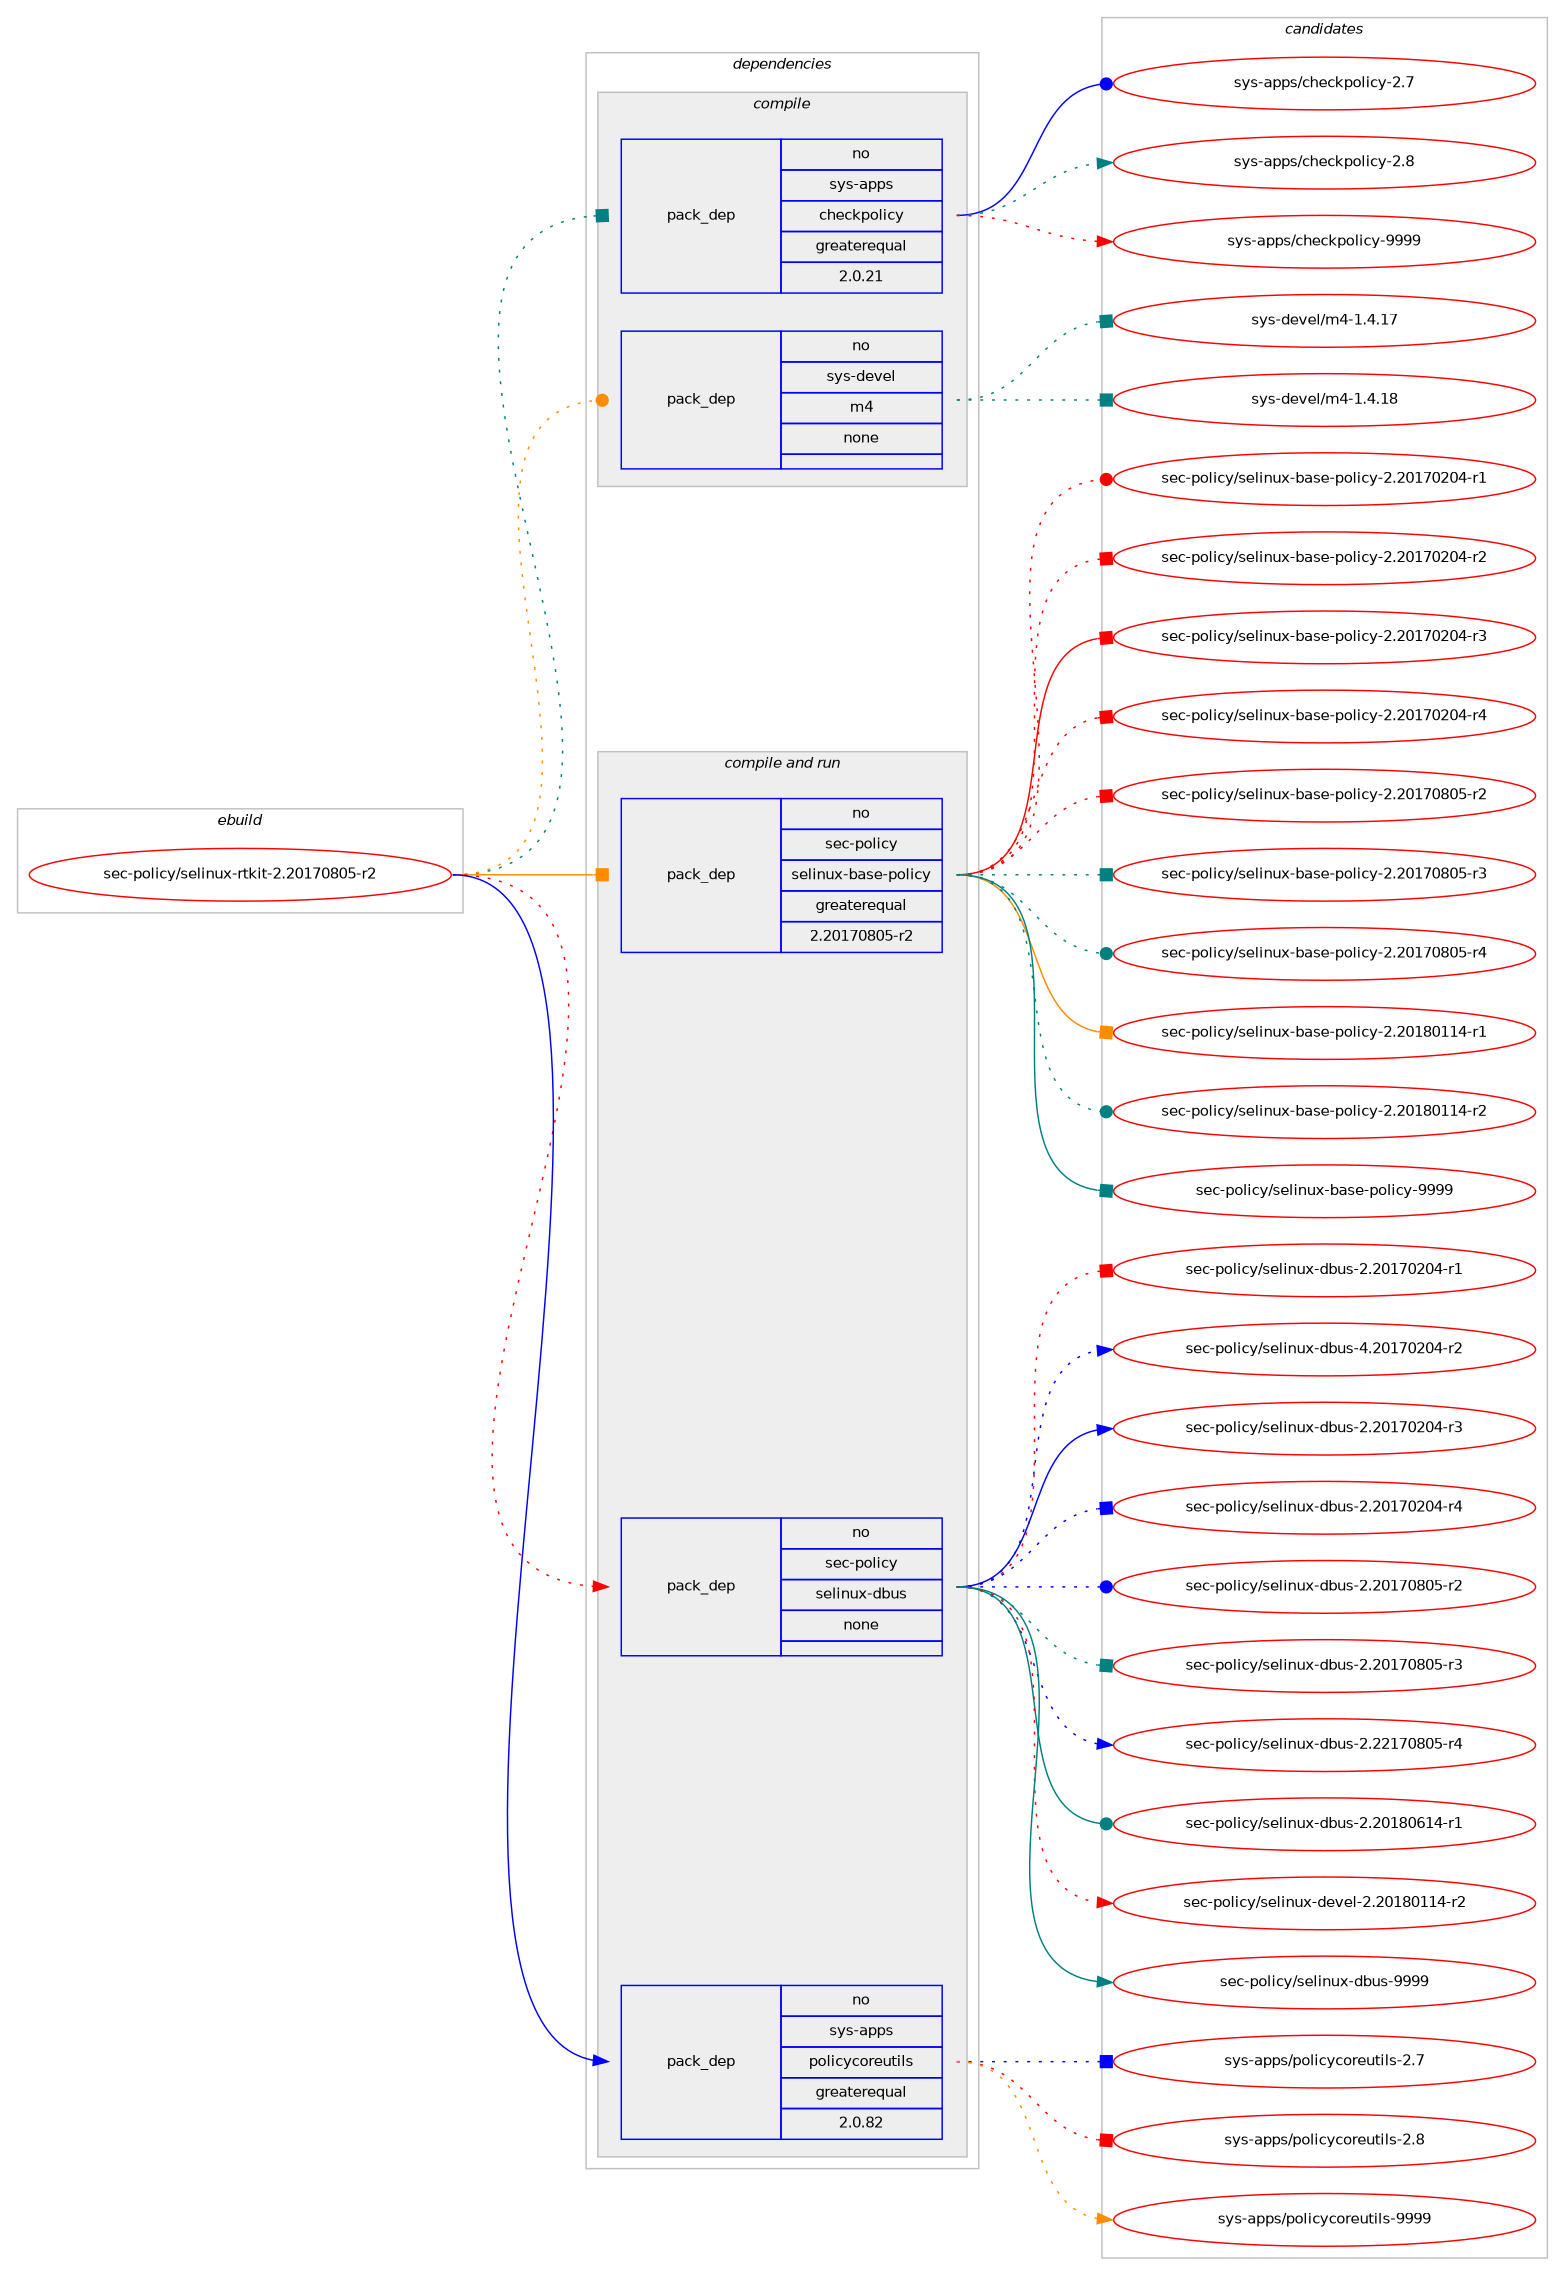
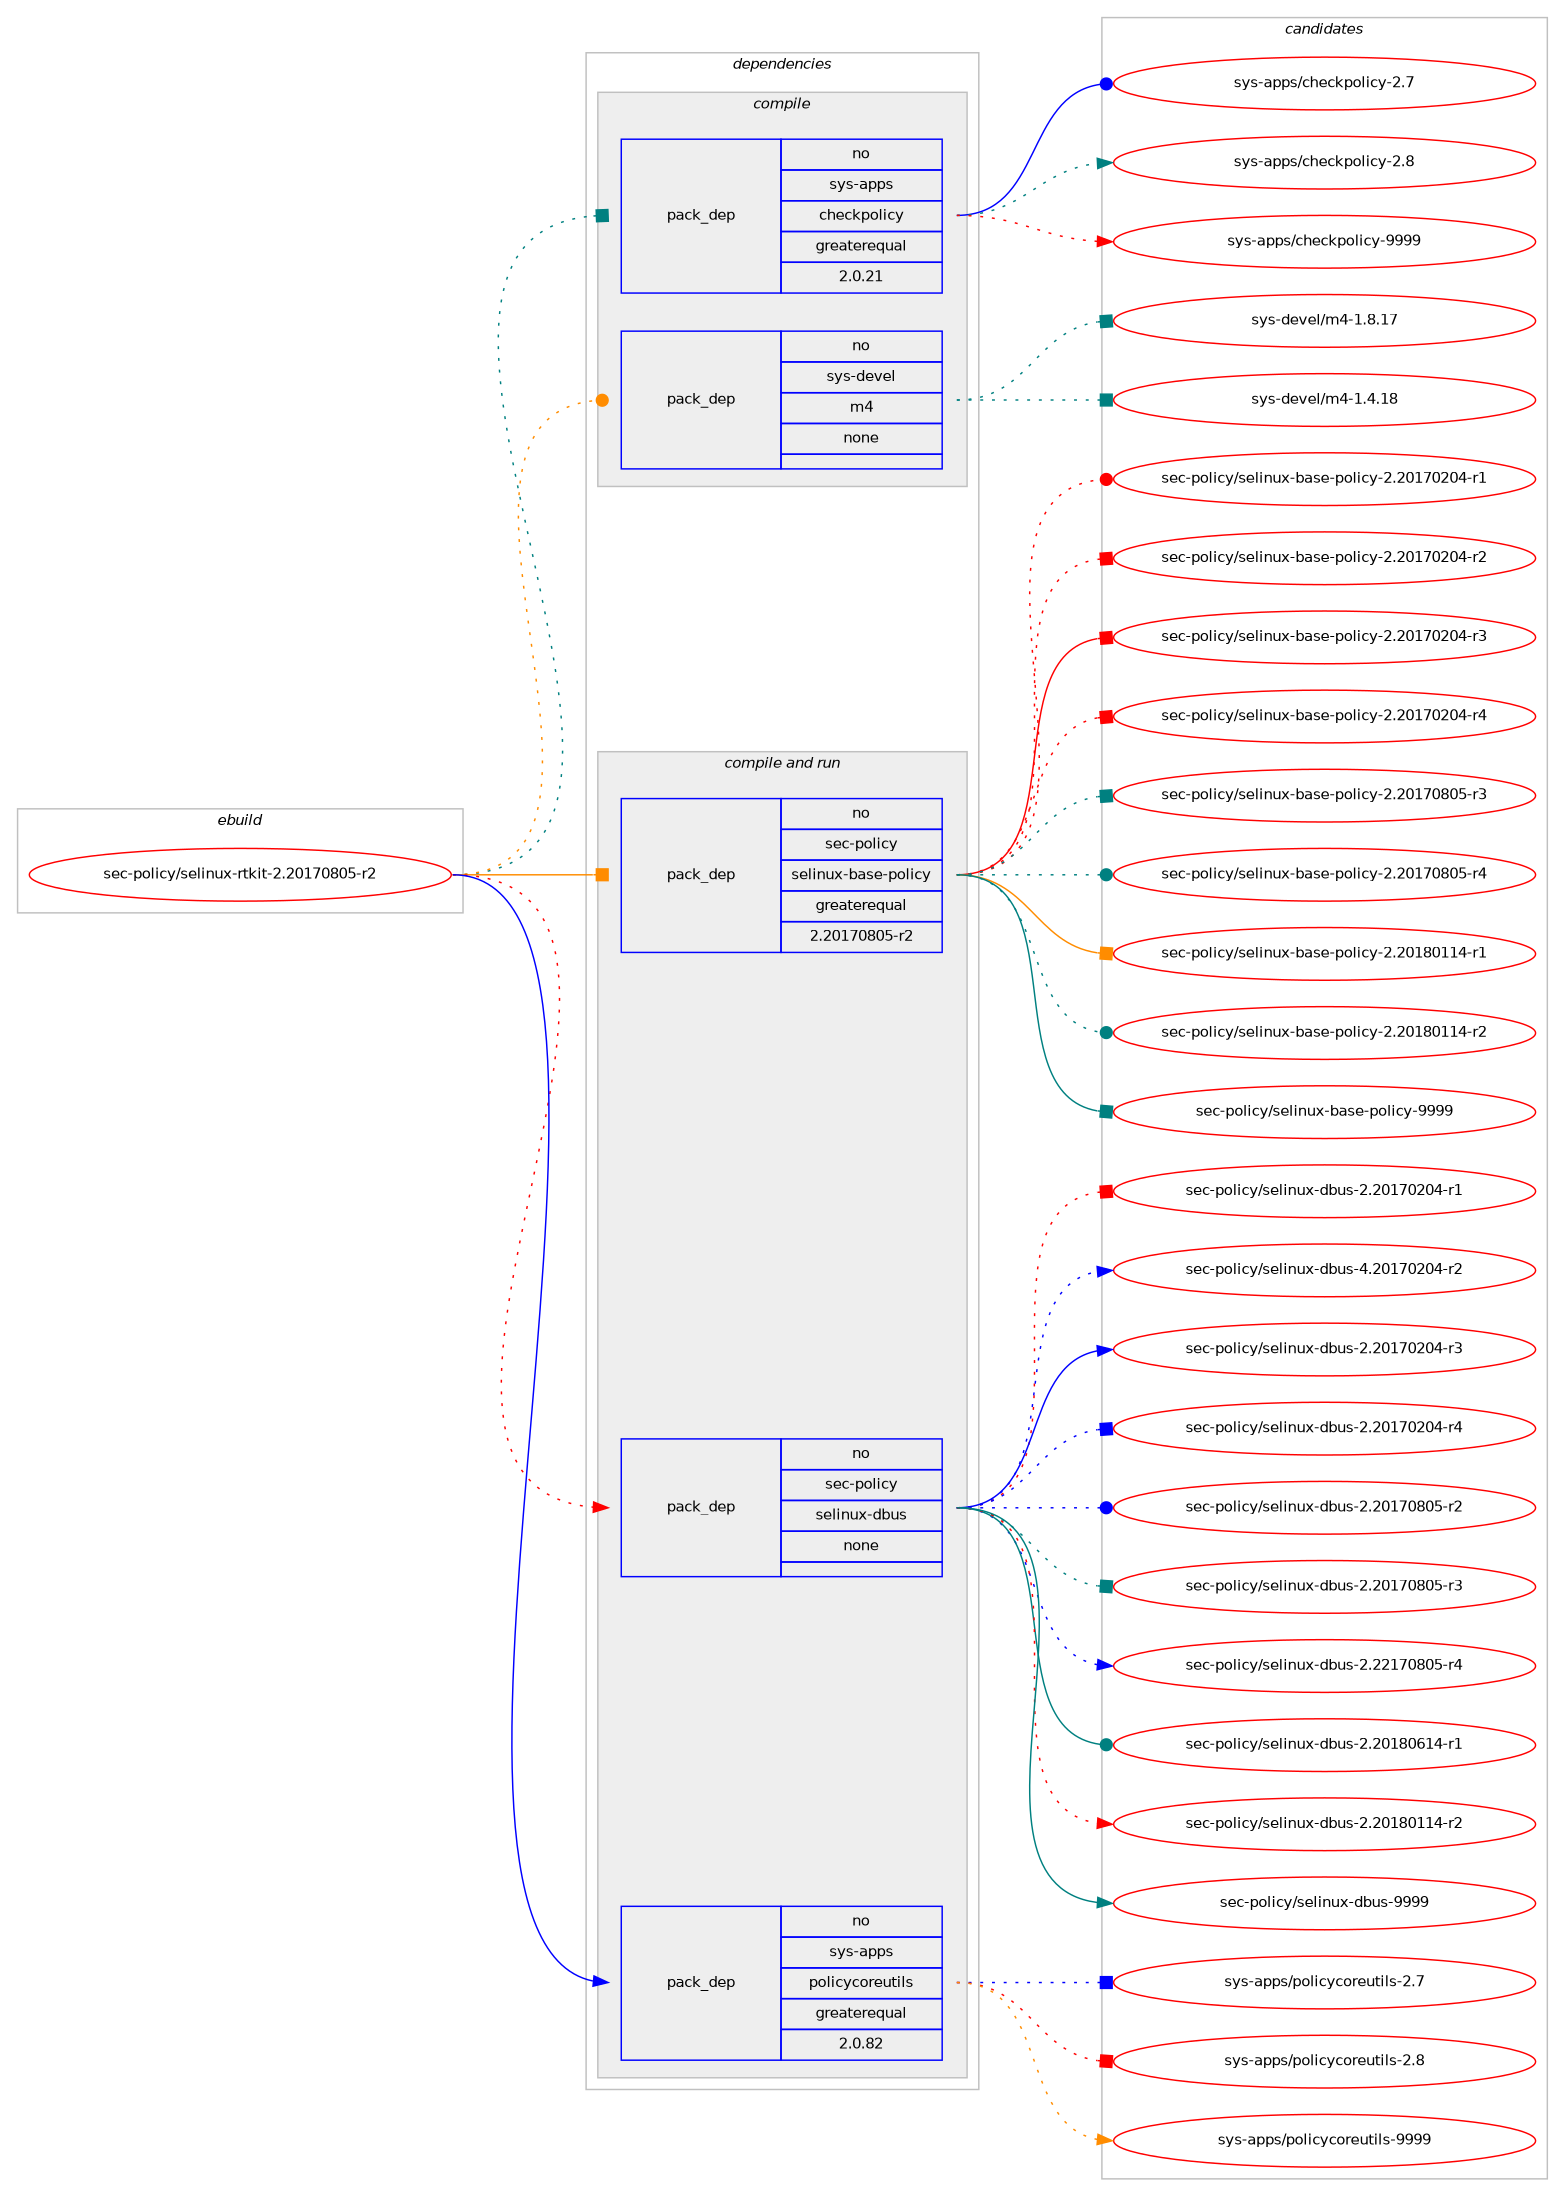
(1325, 321) -> (1325, 321)
(1325, 796) -> none
(1325, 1903) -> (1325, 1824)
